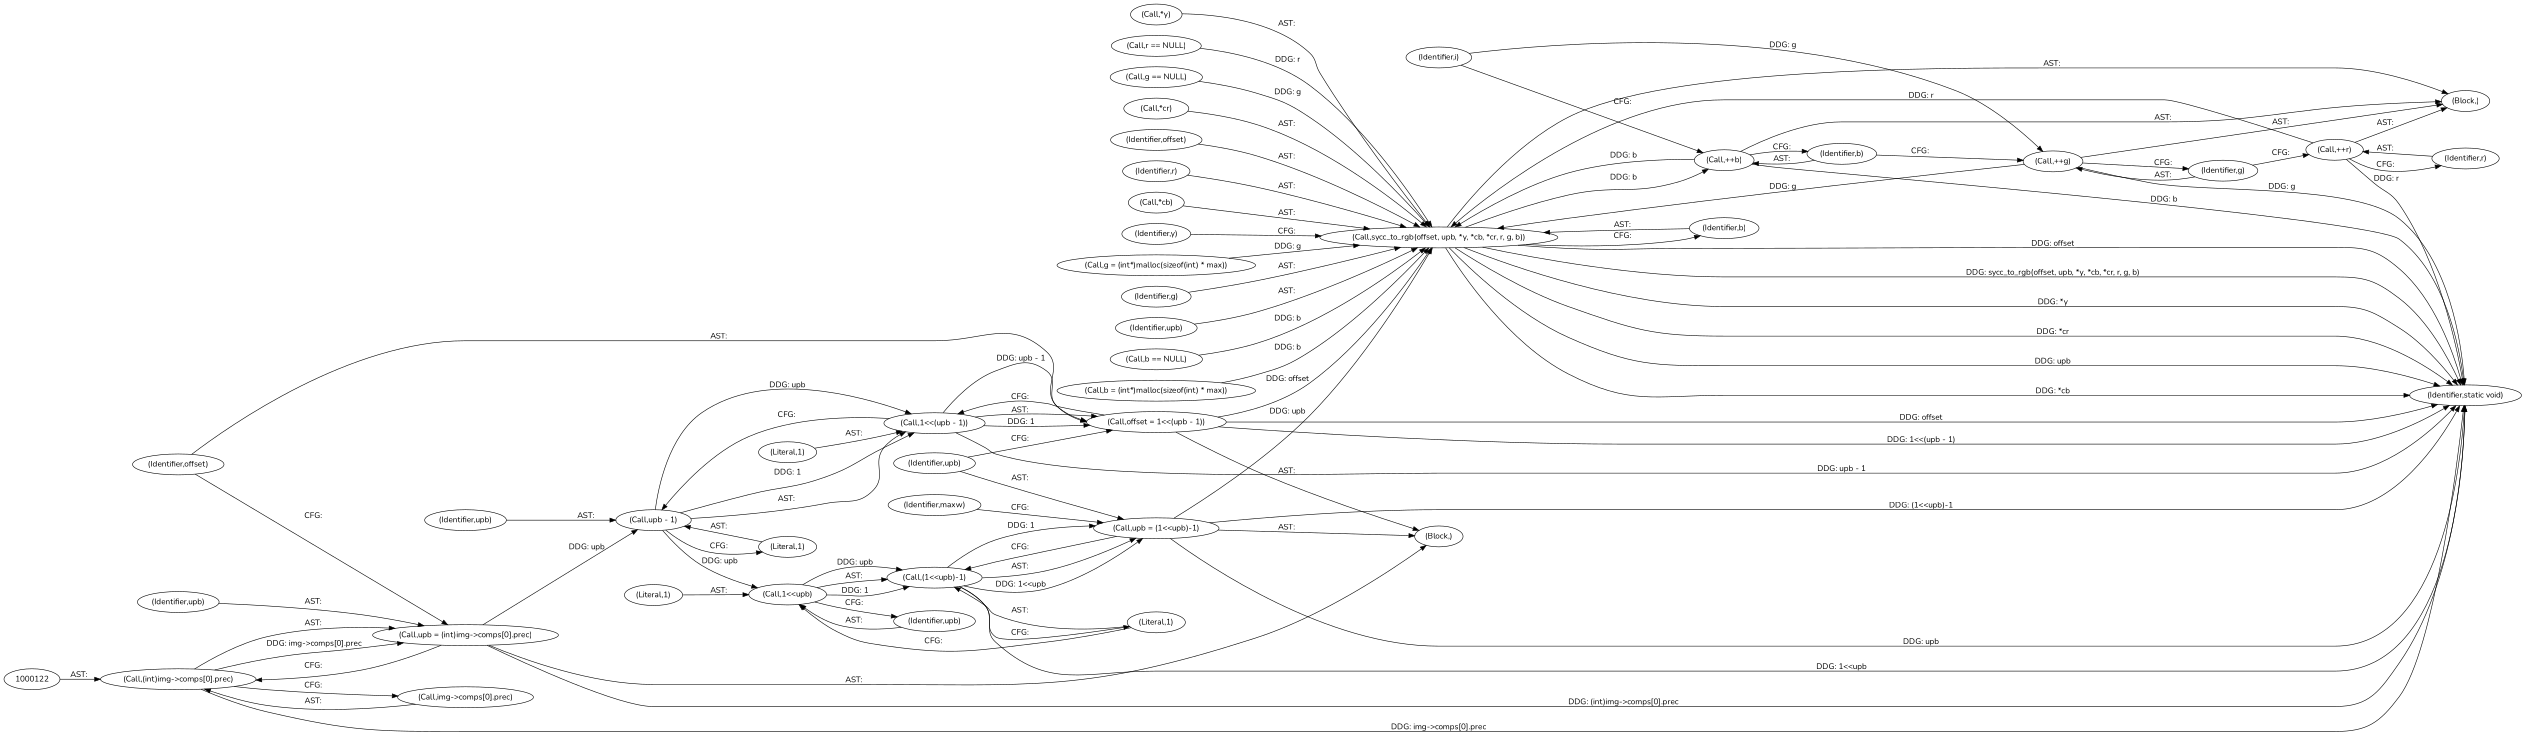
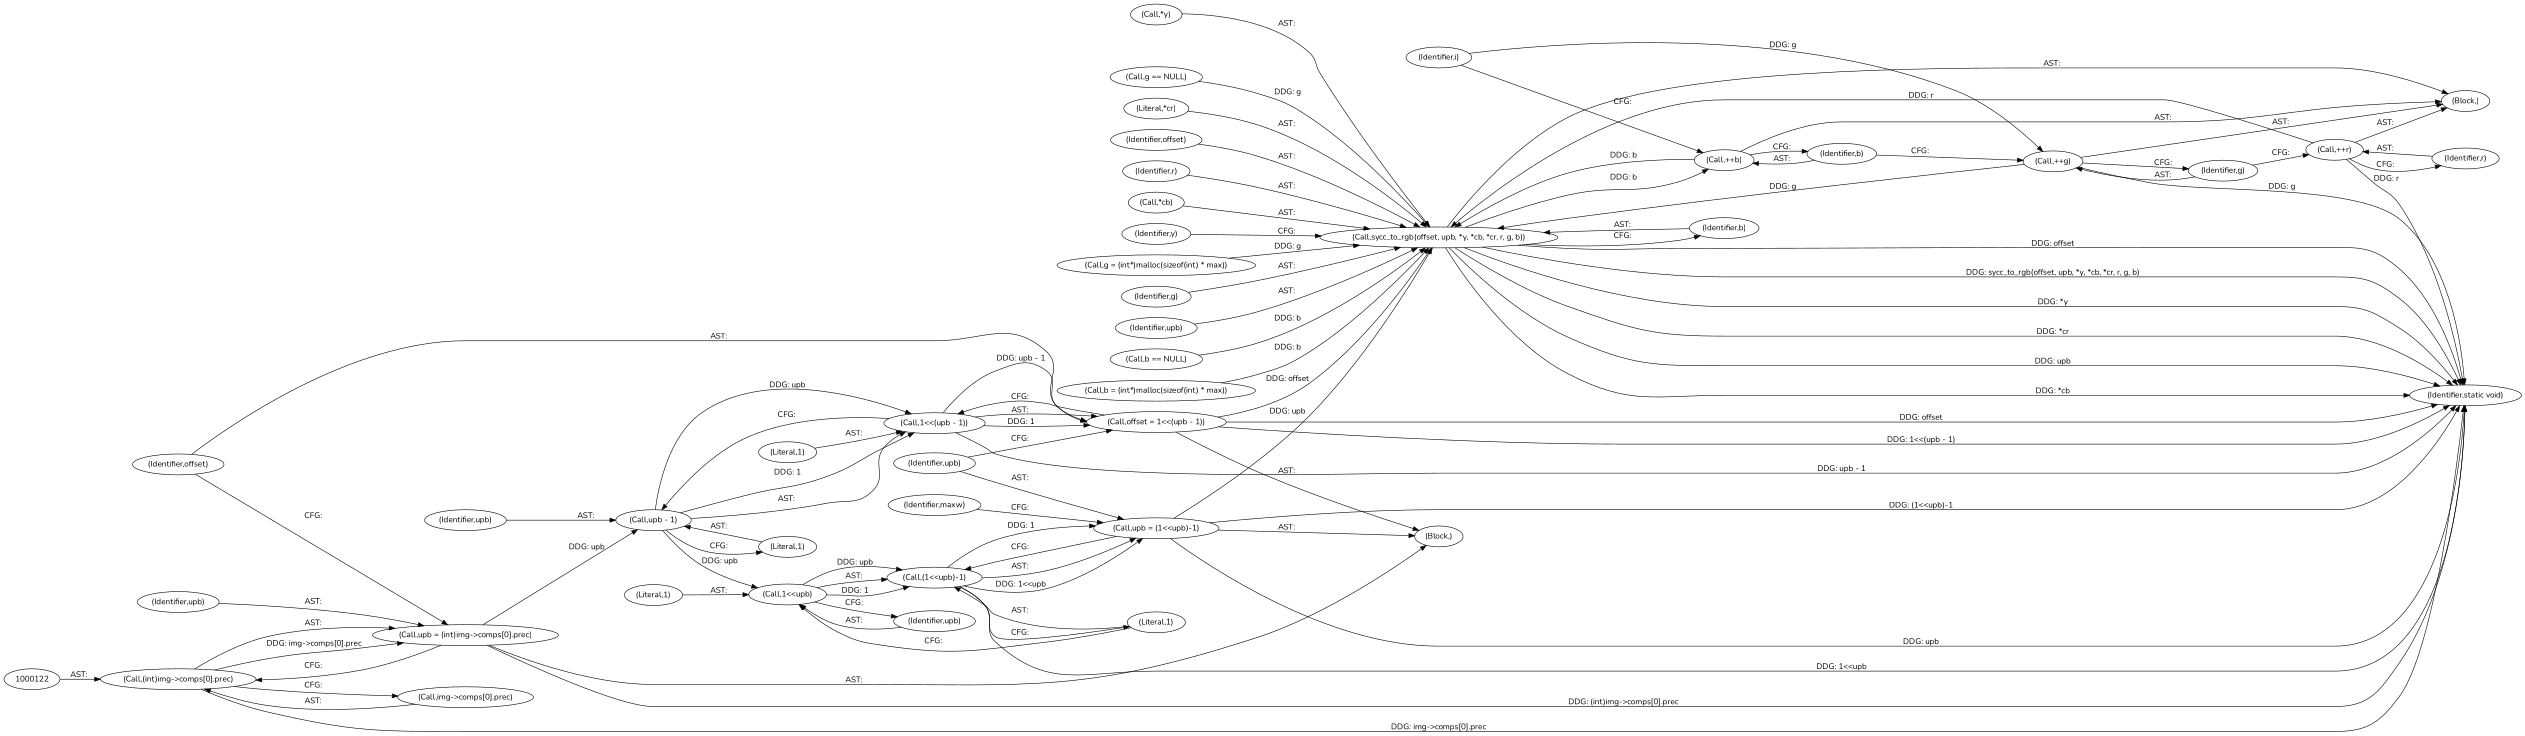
(1156, 46) -> none
(1156, 109) -> (1156, 109)
(2155, 204) -> none
